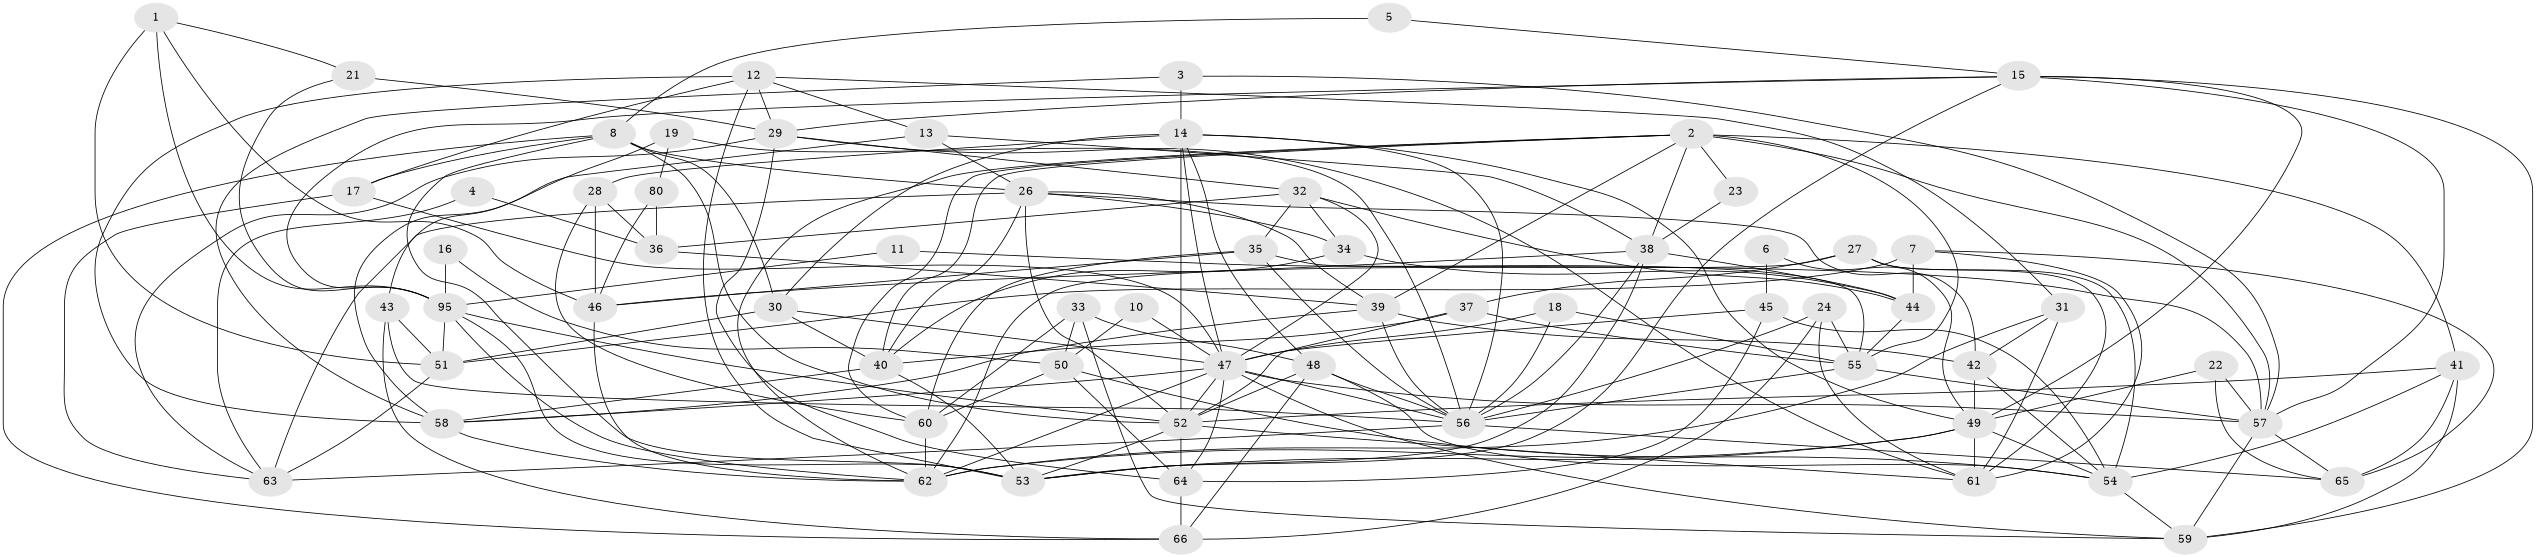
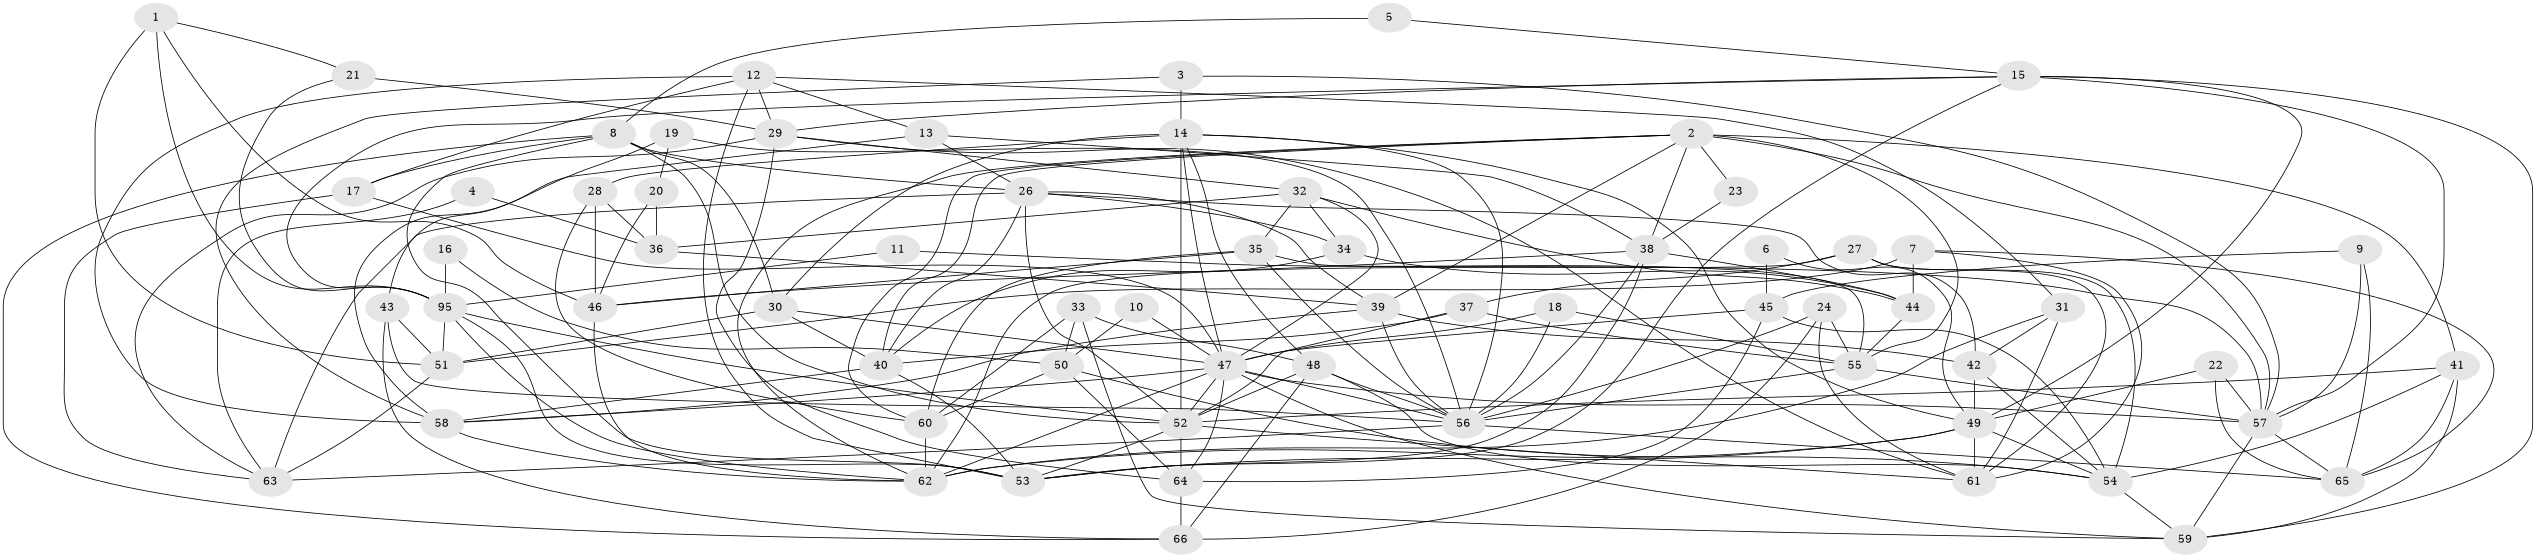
(657, 192) -> (657, 192)
none -> (2360, 250)
